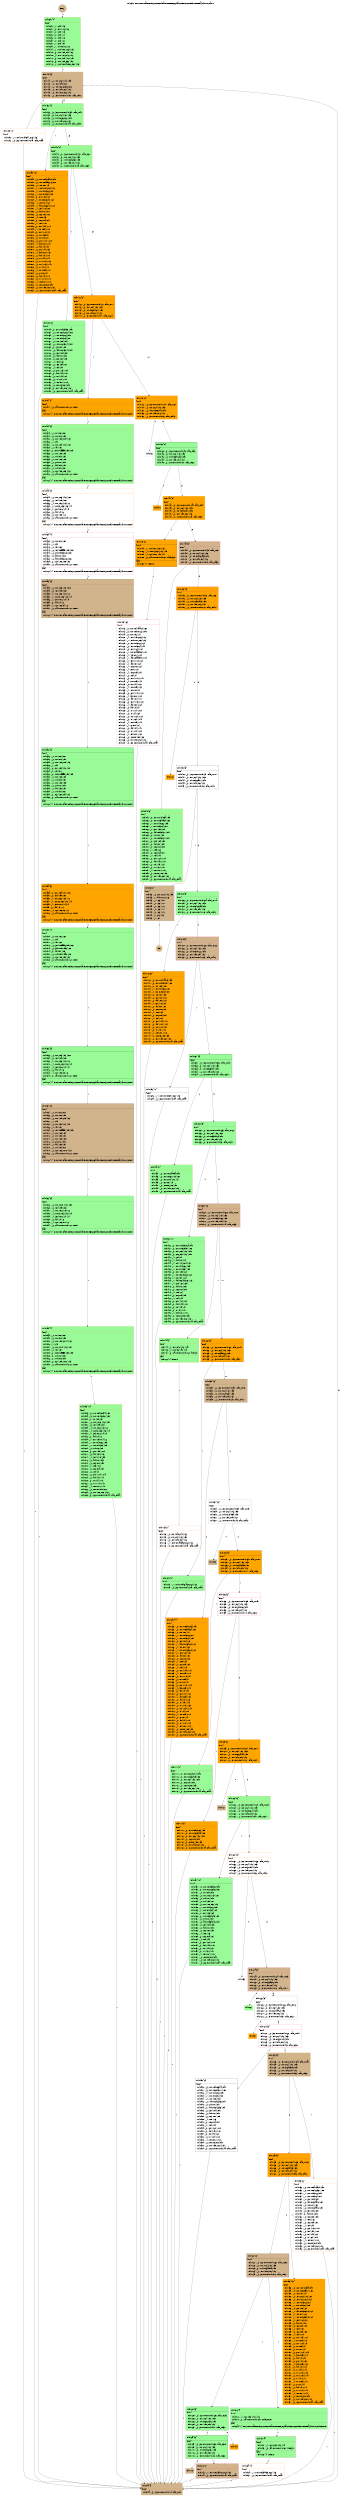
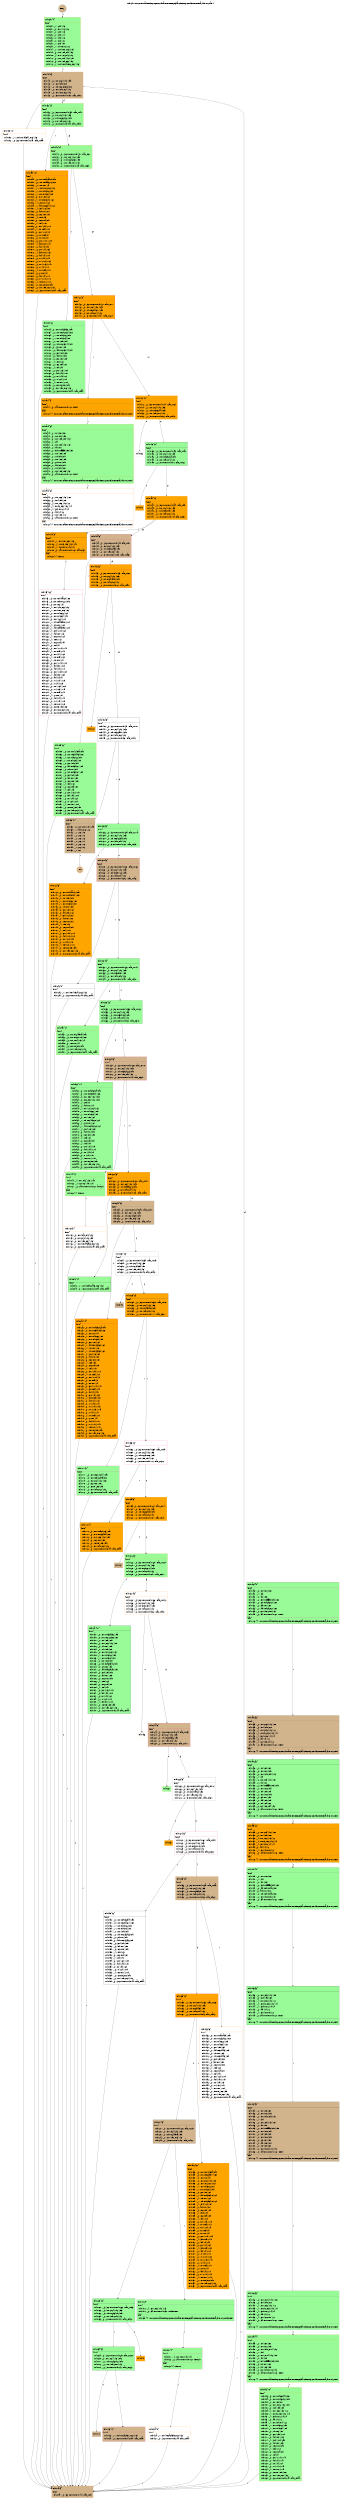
(88, 529) -> none
(88, 553) -> (293, 1603)
